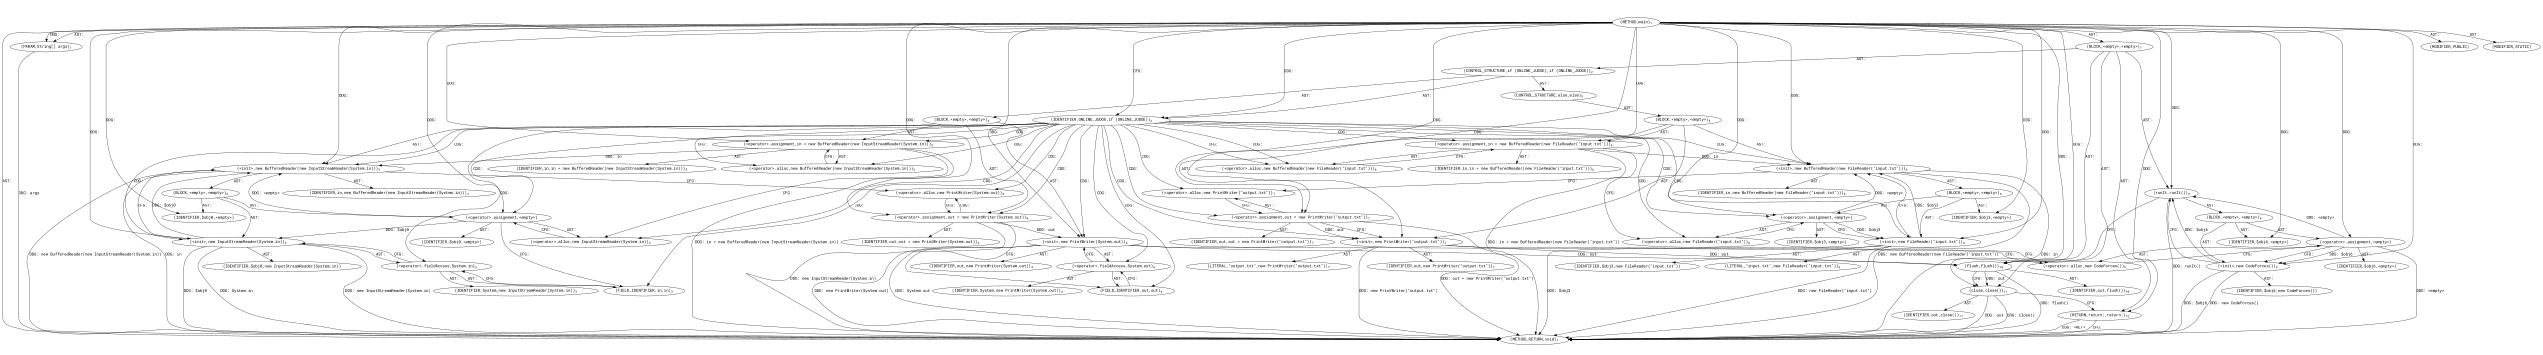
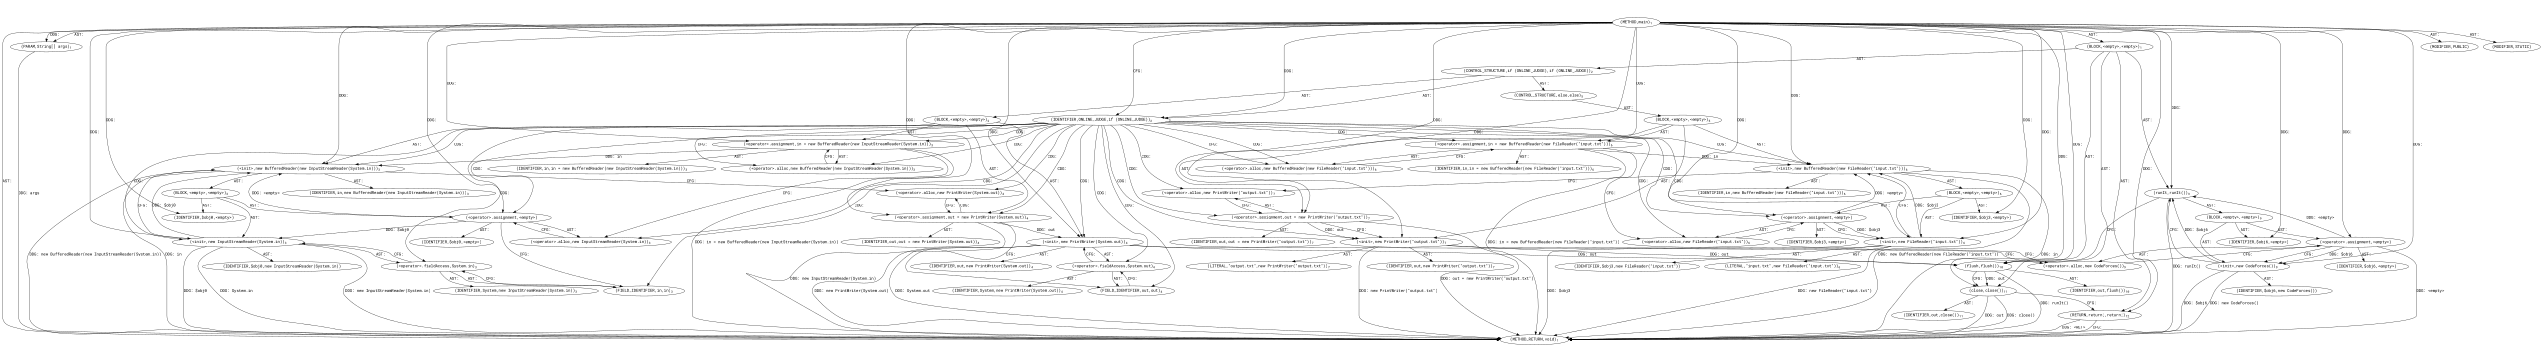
(2055, 303) -> (2055, 303)
